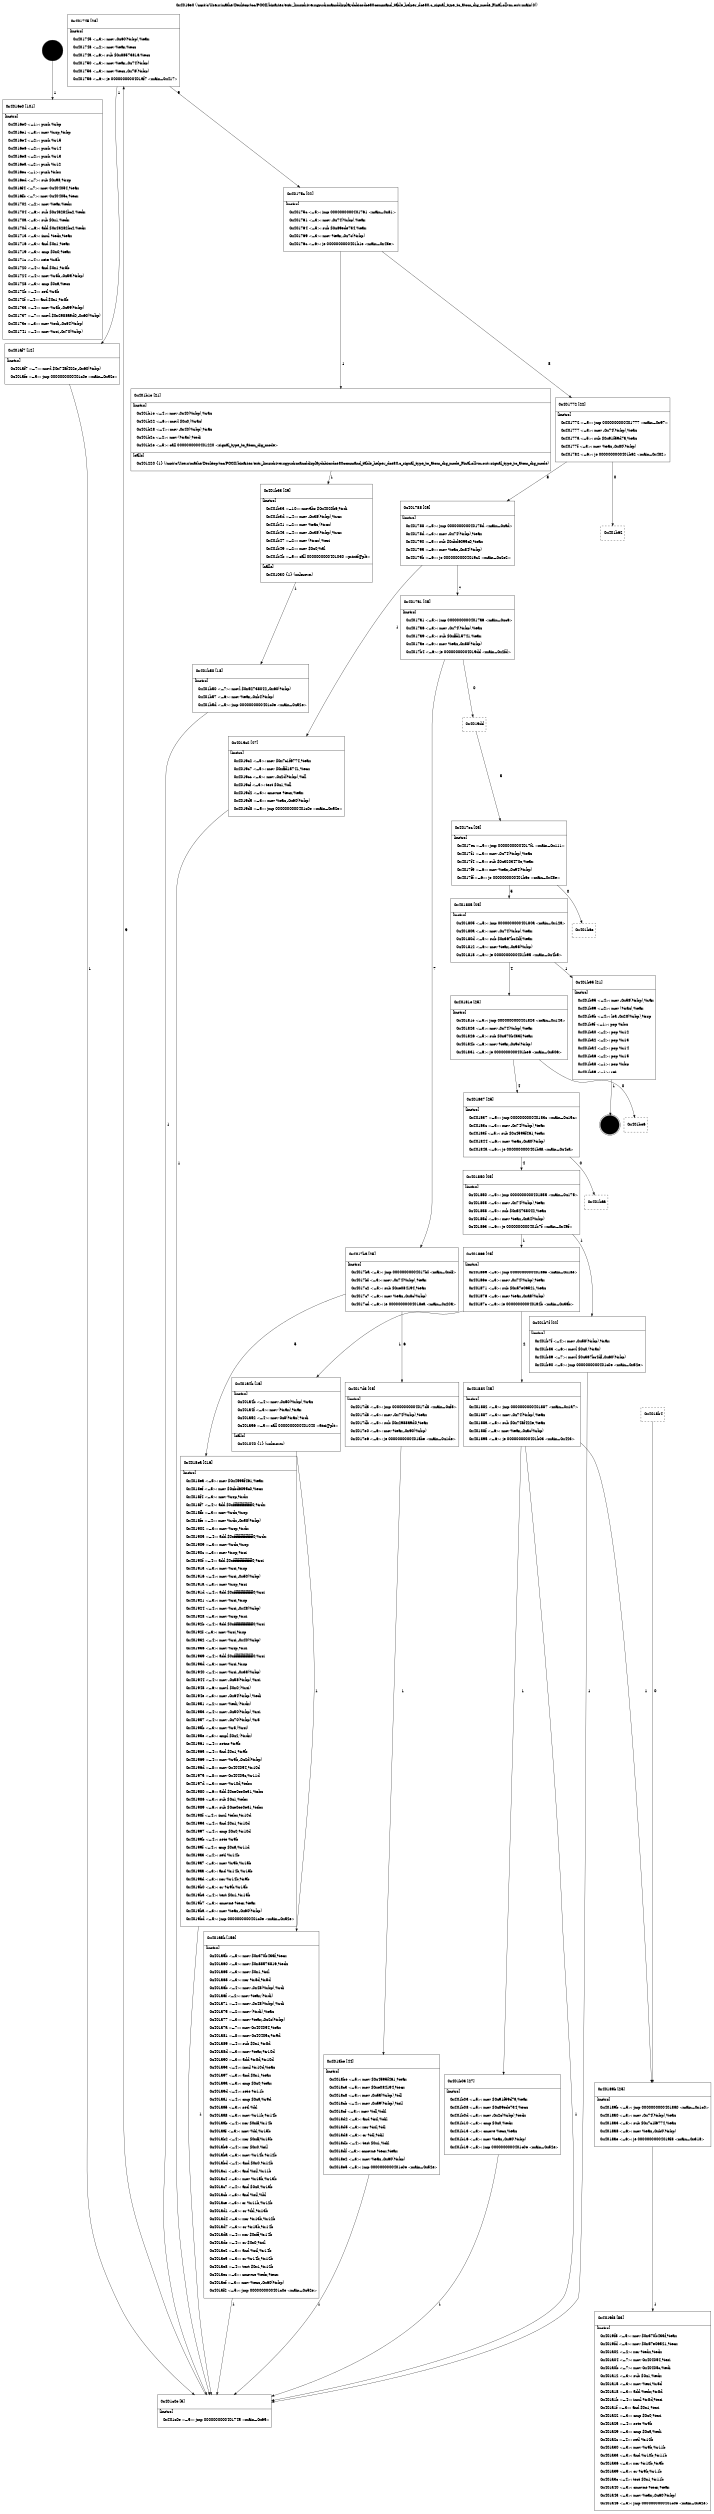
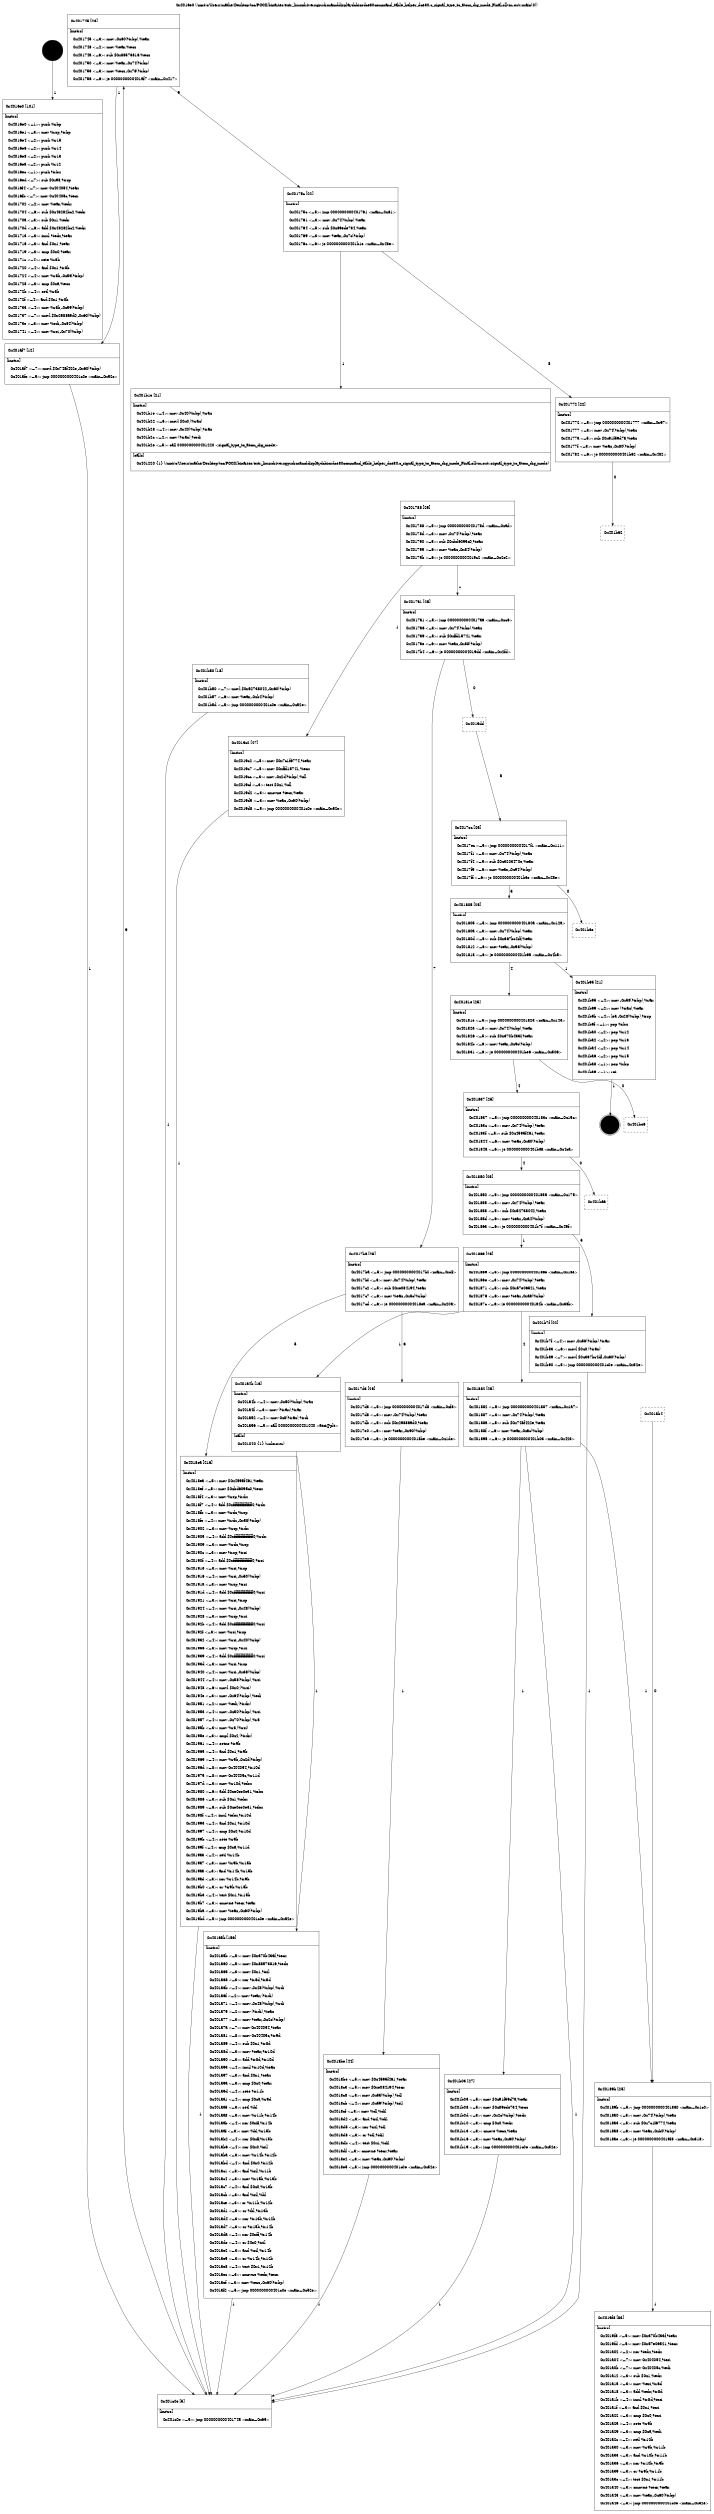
(538, 481) -> none
(316, 533) -> none
(581, 1241) -> (581, 1241)
